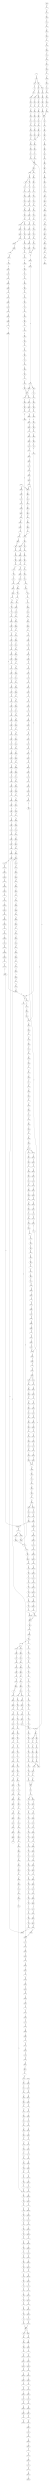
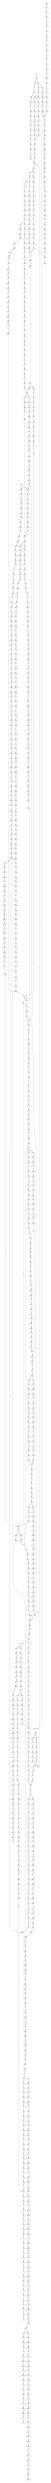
(23, 2324) -> none
